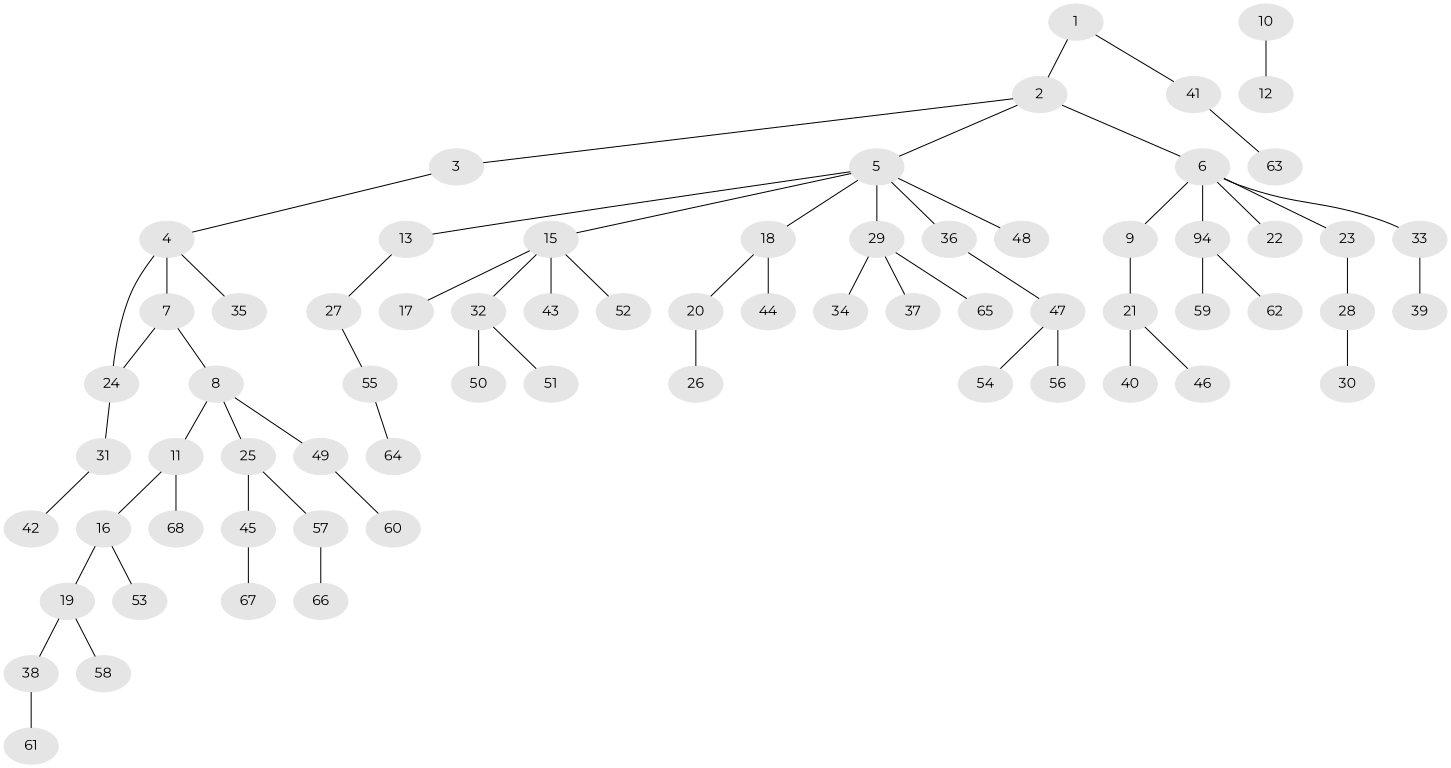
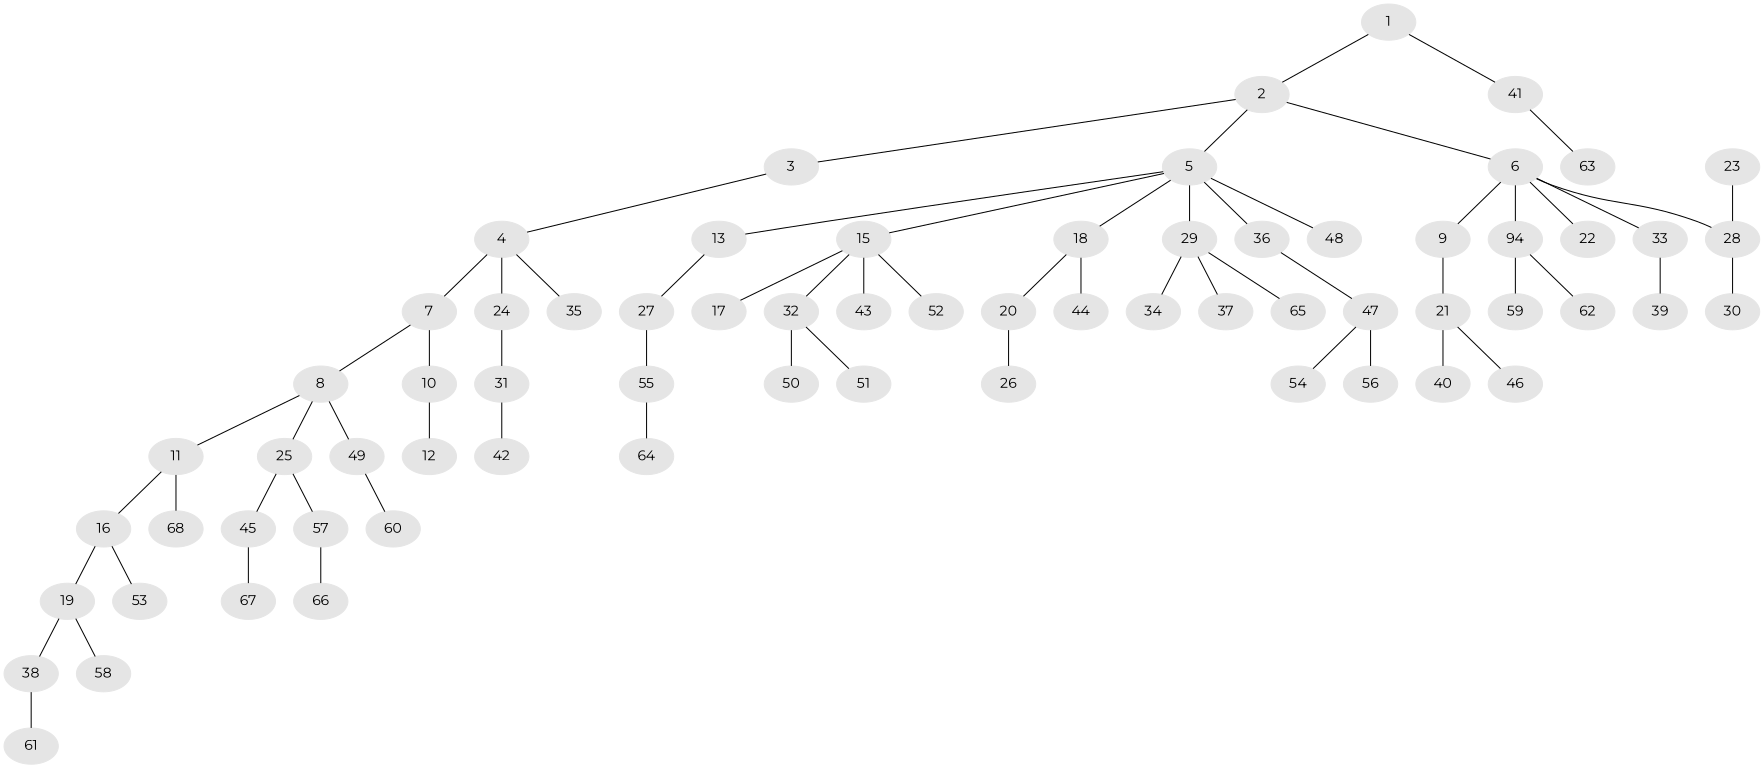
(1275, 203) -> (1624, 203)
(139, 348) -> (429, 348)
